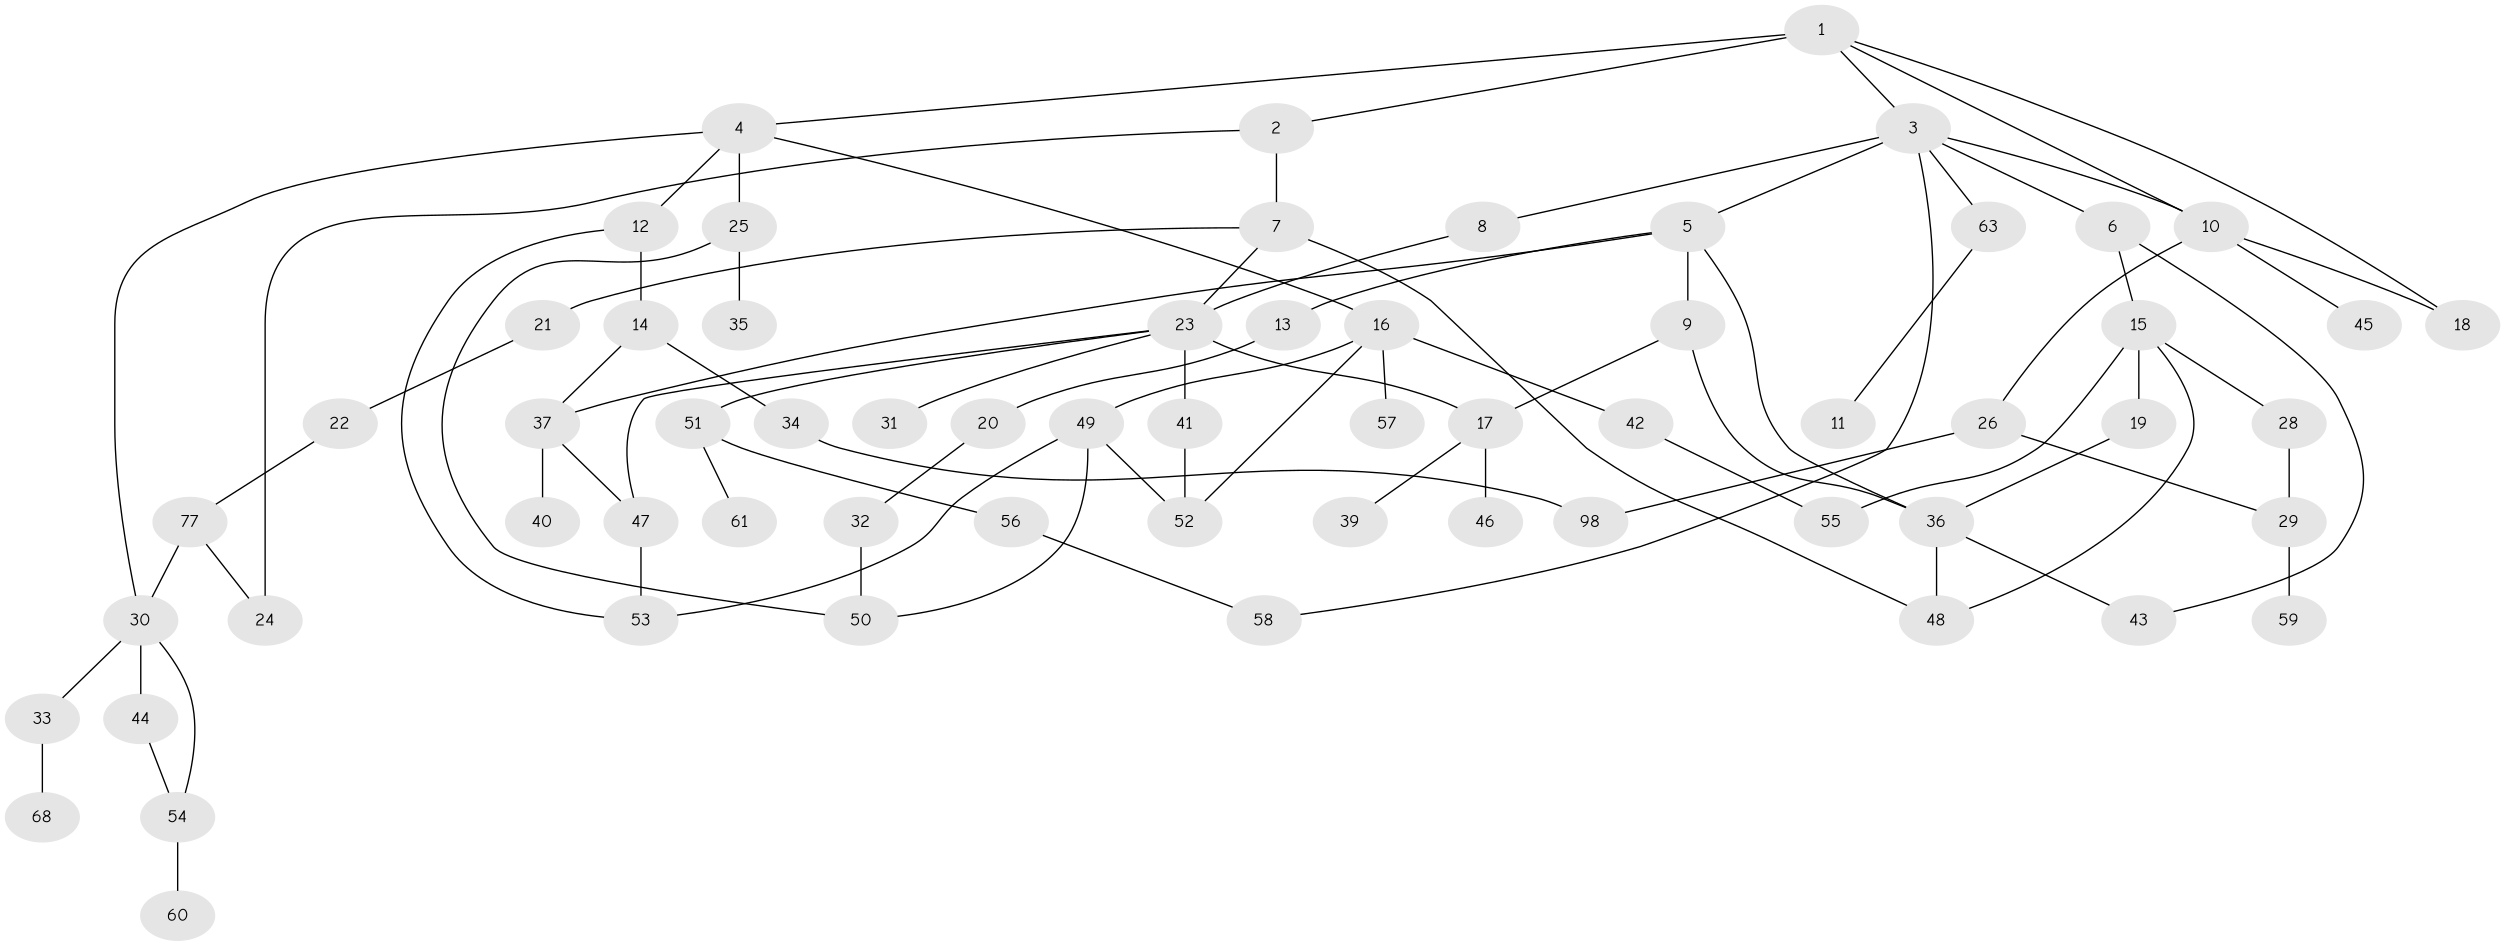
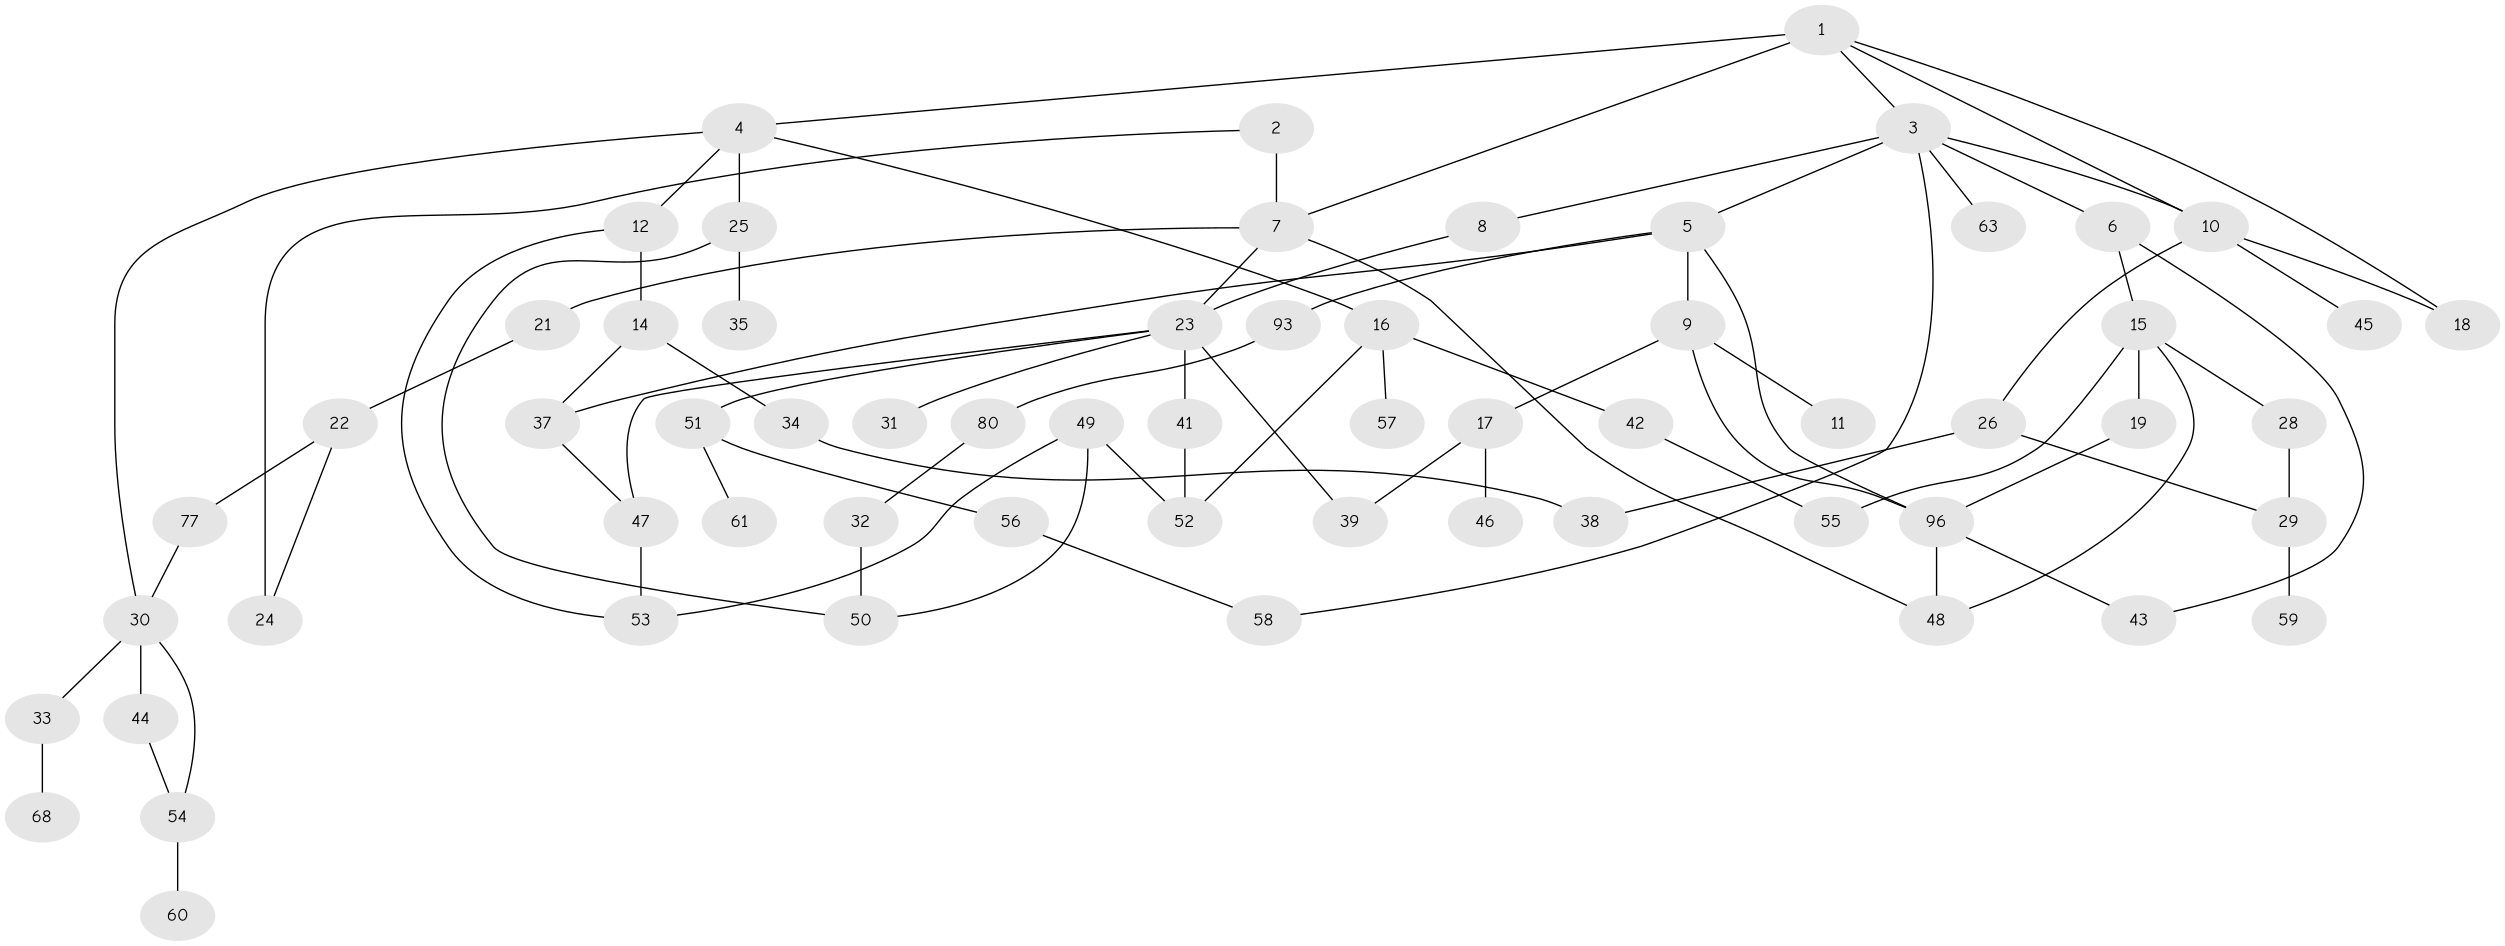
(1549, 79) -> (1549, 128)
(1283, 325) -> (1283, 325)
(1913, 325) -> (1766, 376)
(1323, 372) -> (1267, 424)
(1234, 374) -> none
(988, 424) -> (988, 424)
(543, 522) -> none
(1591, 522) -> (1591, 522)
(1937, 522) -> (1937, 522)
(228, 571) -> (303, 522)
